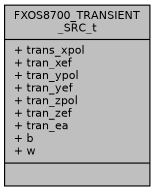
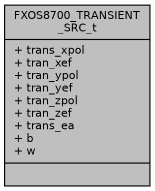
(42, 126) -> (45, 126)
